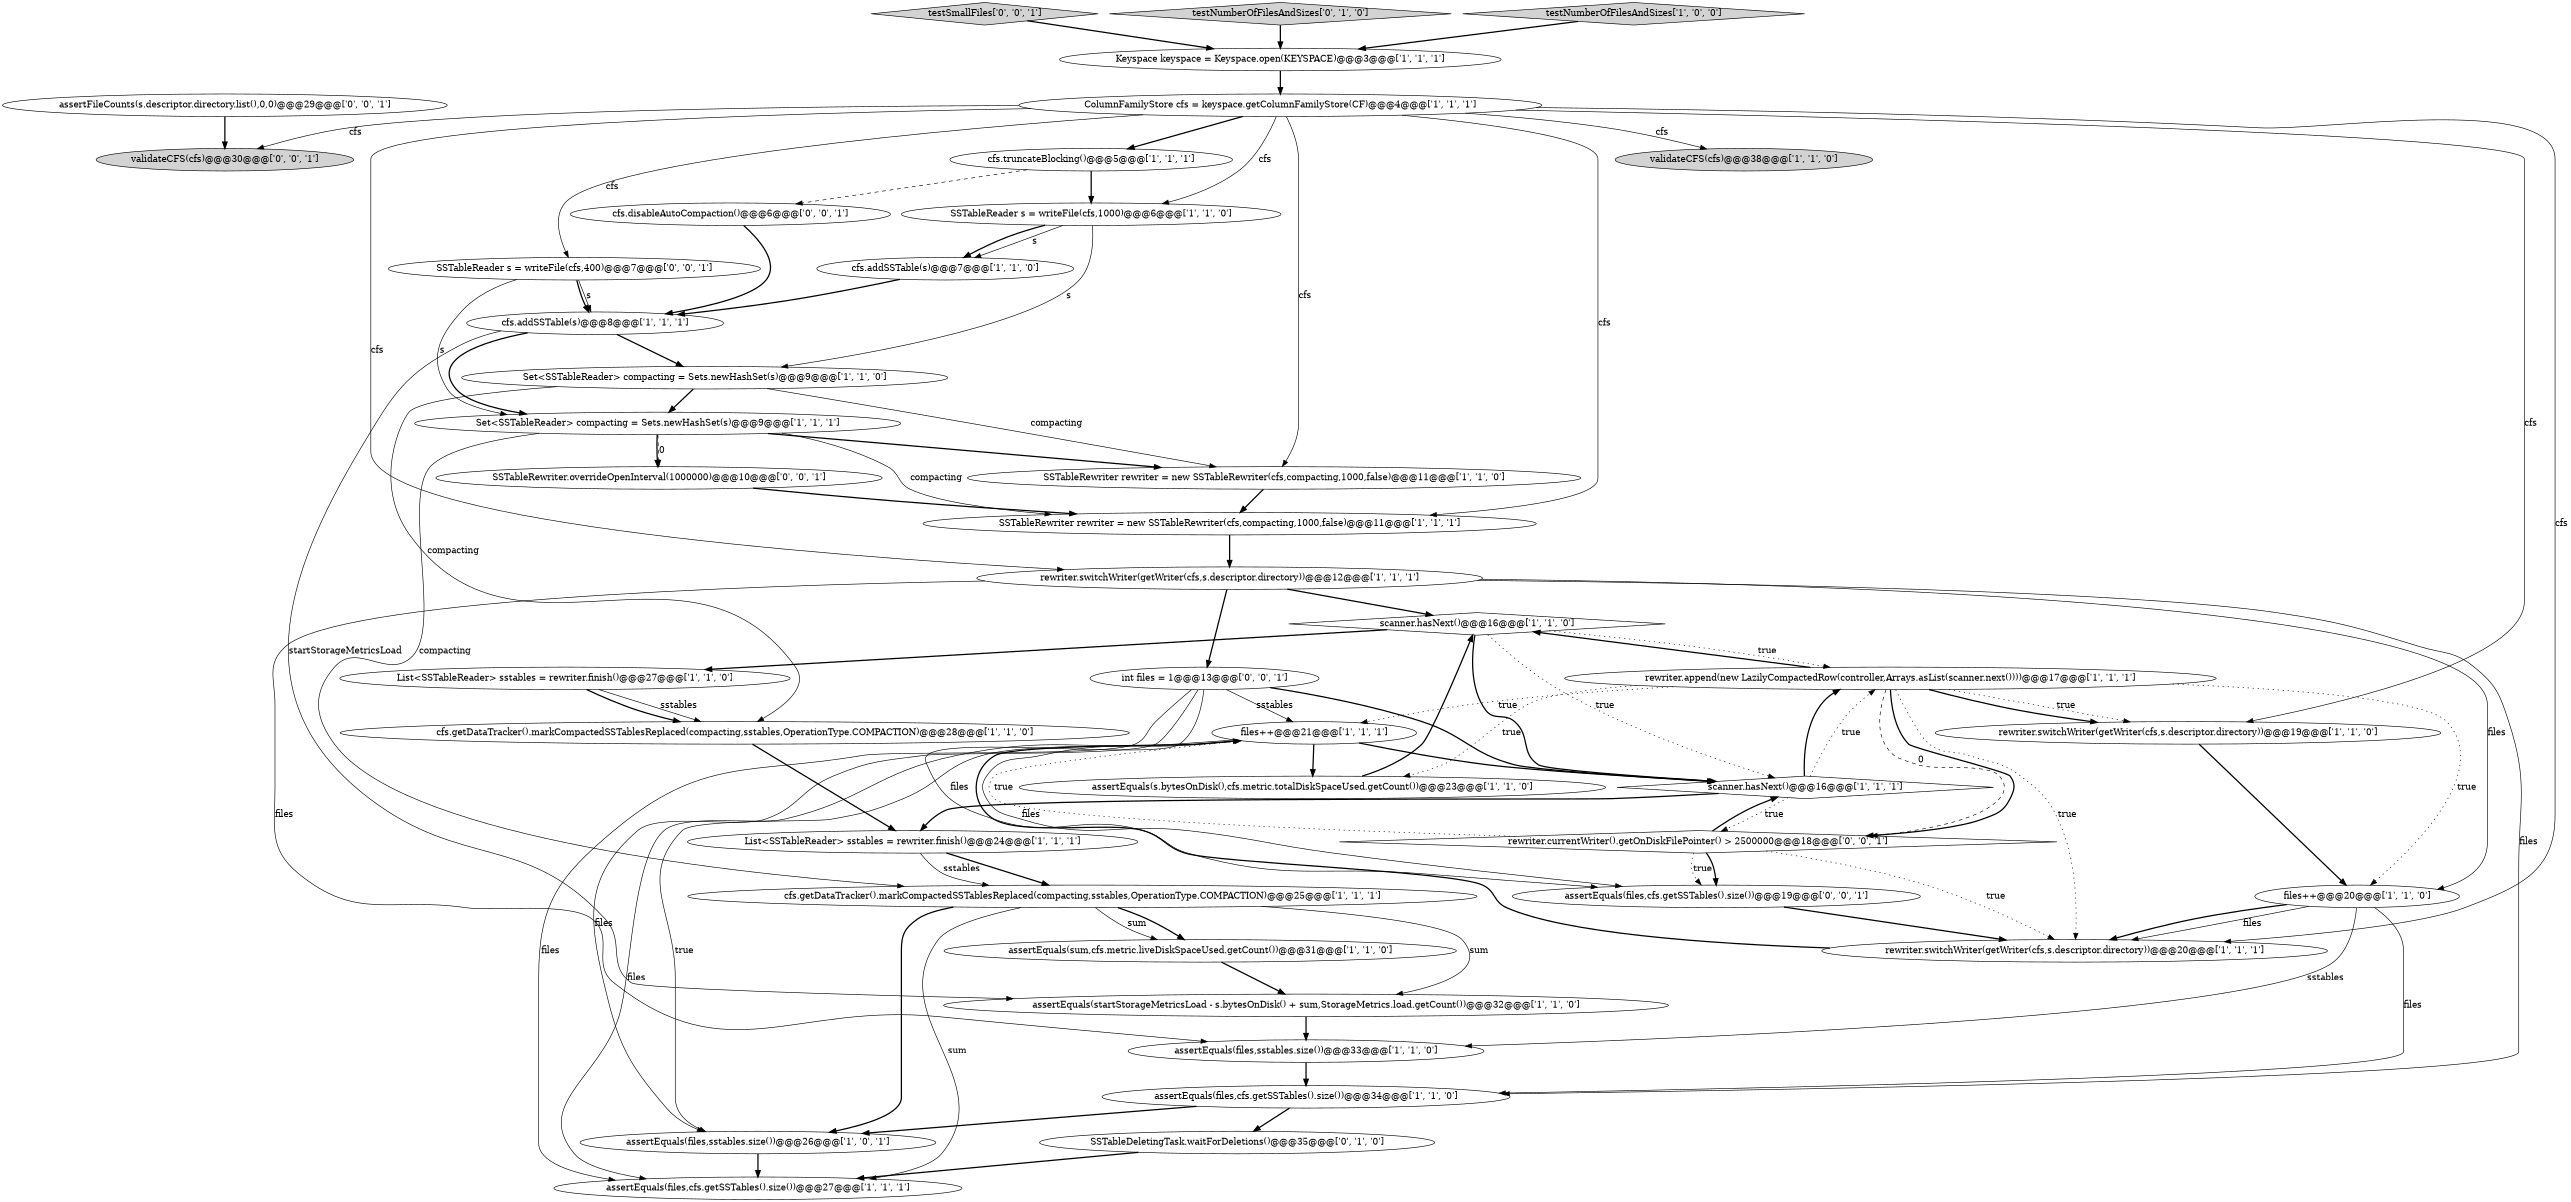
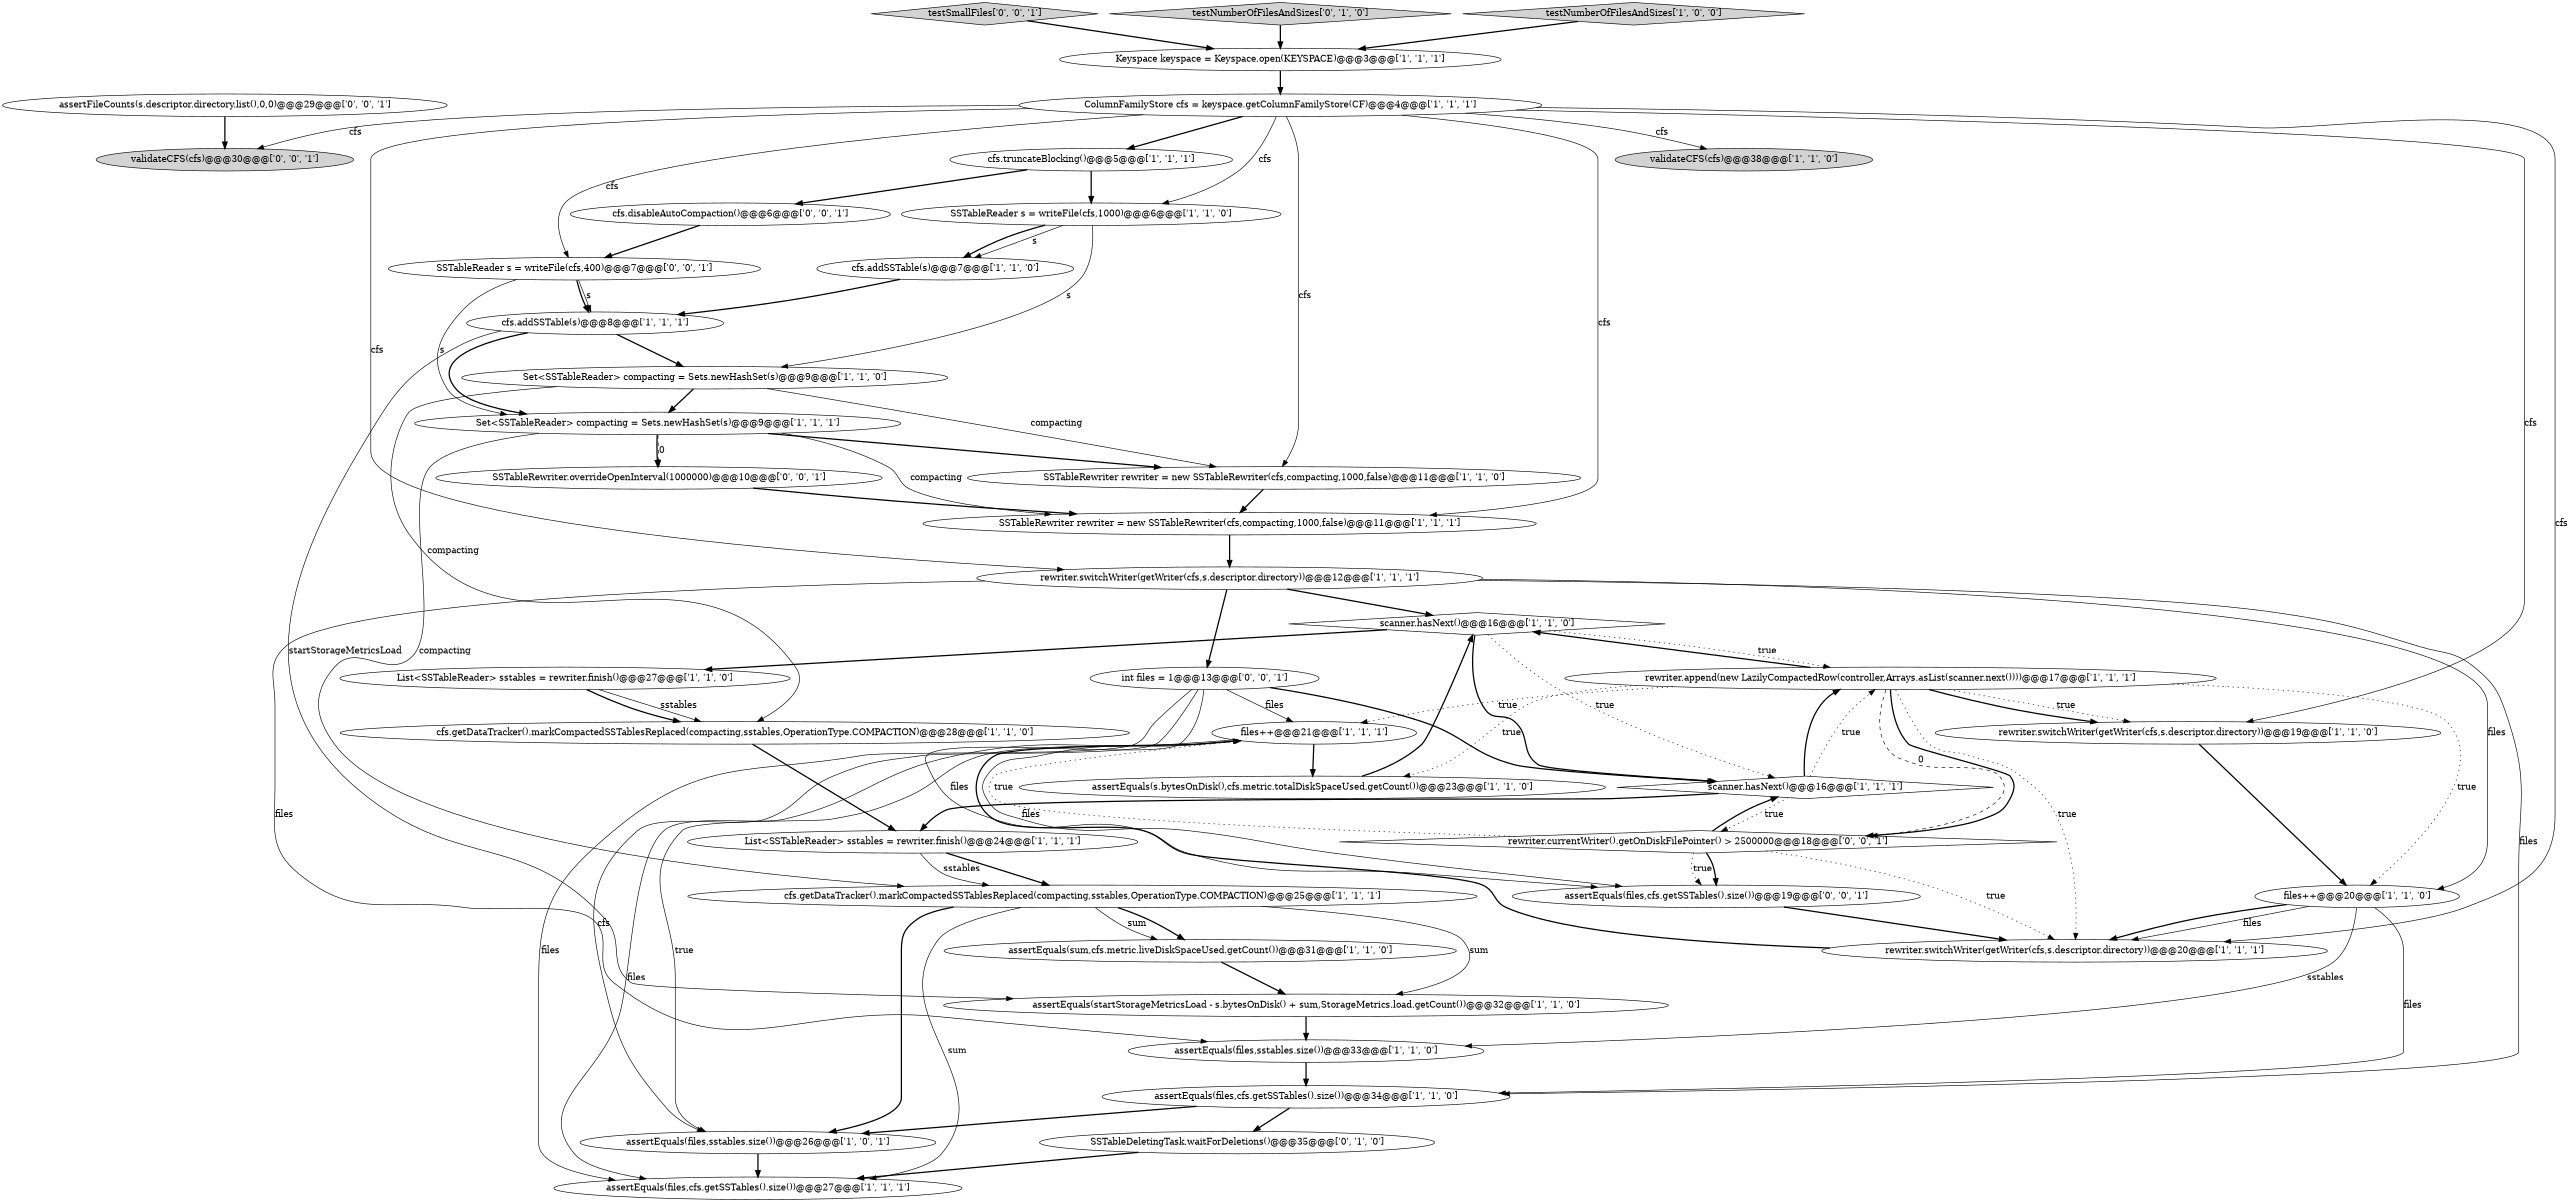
(915, 186) -> (915, 186)
(752, 291) -> (655, 240)
(1275, 706) -> (1275, 706)
(1506, 767) -> none
(604, 924) -> (604, 924)
